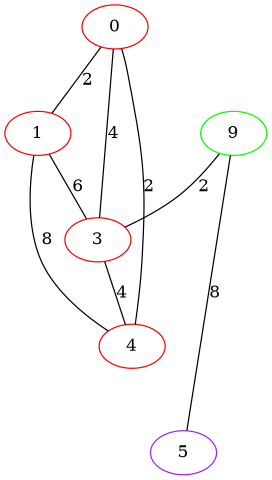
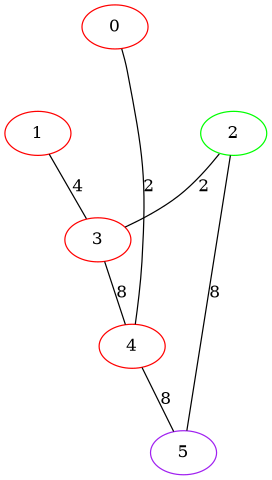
(76, 80) -> none
(106, 133) -> none
(234, 133) -> (234, 133)
(78, 187) -> (78, 187)
(40, 257) -> (158, 400)
(122, 293) -> (122, 293)
